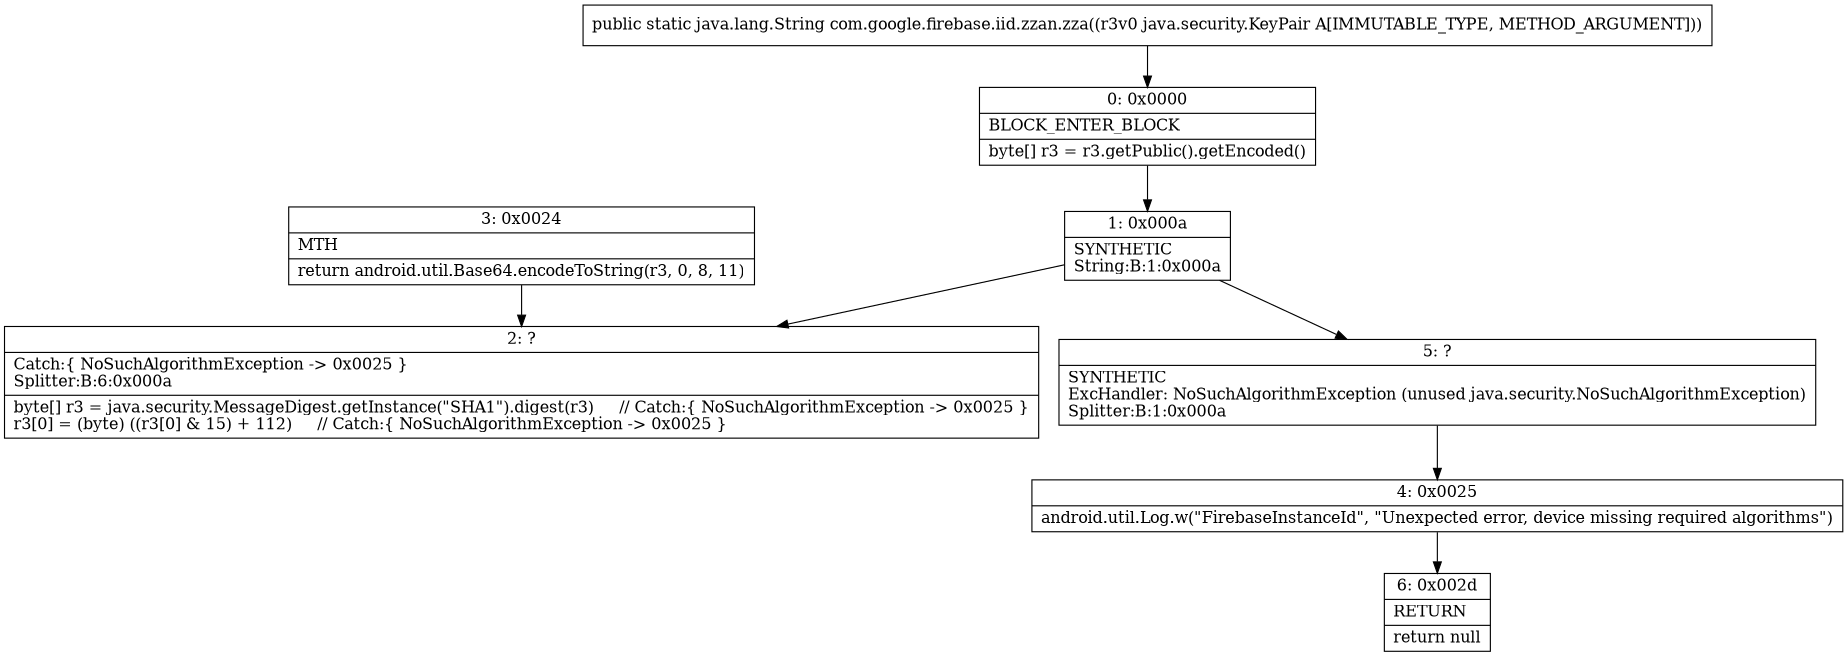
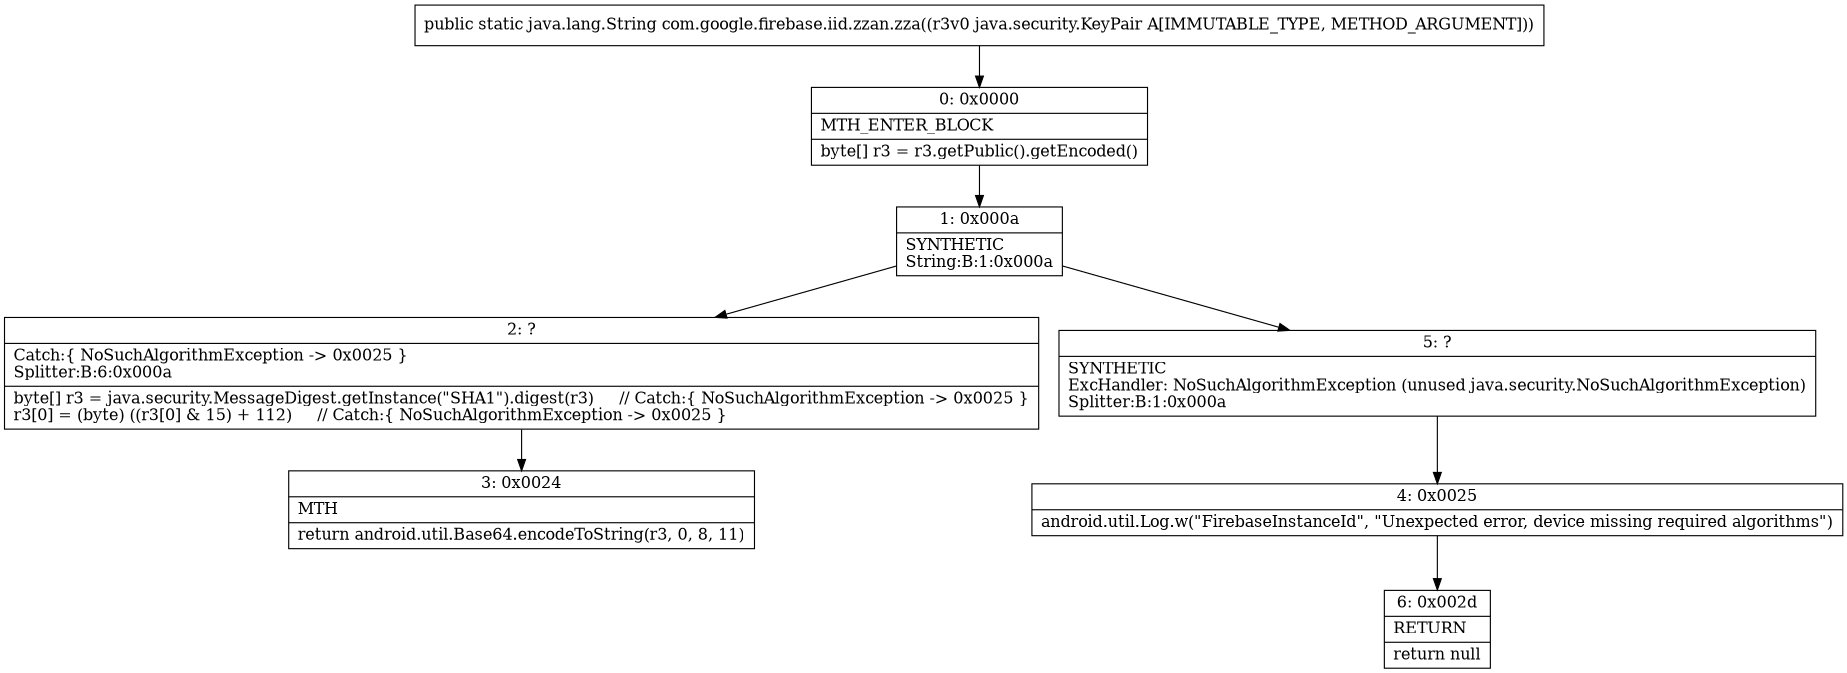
(1084, 126) -> (907, 126)
(522, 300) -> (522, 444)
